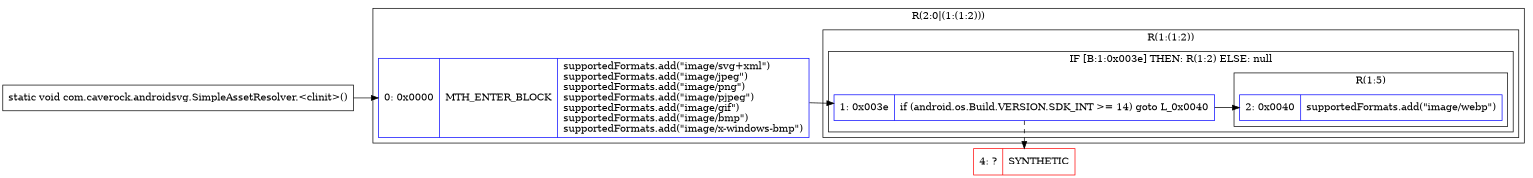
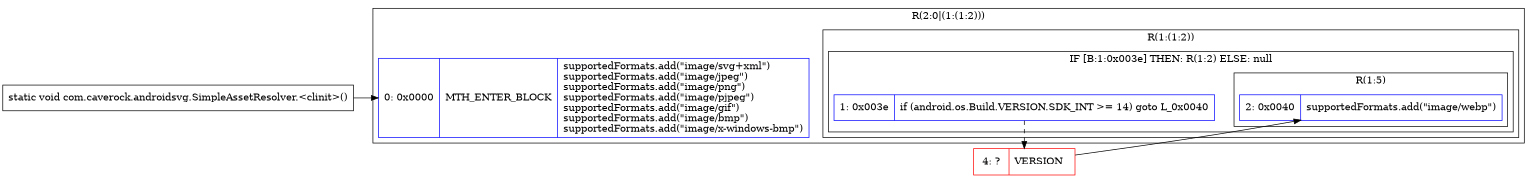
(818, 103) -> none
(1224, 108) -> (1130, 147)
(1039, 161) -> (1039, 161)
